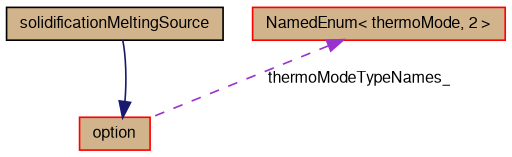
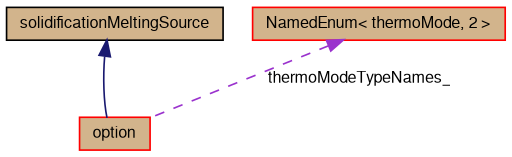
(126, 70) -> (104, 87)
